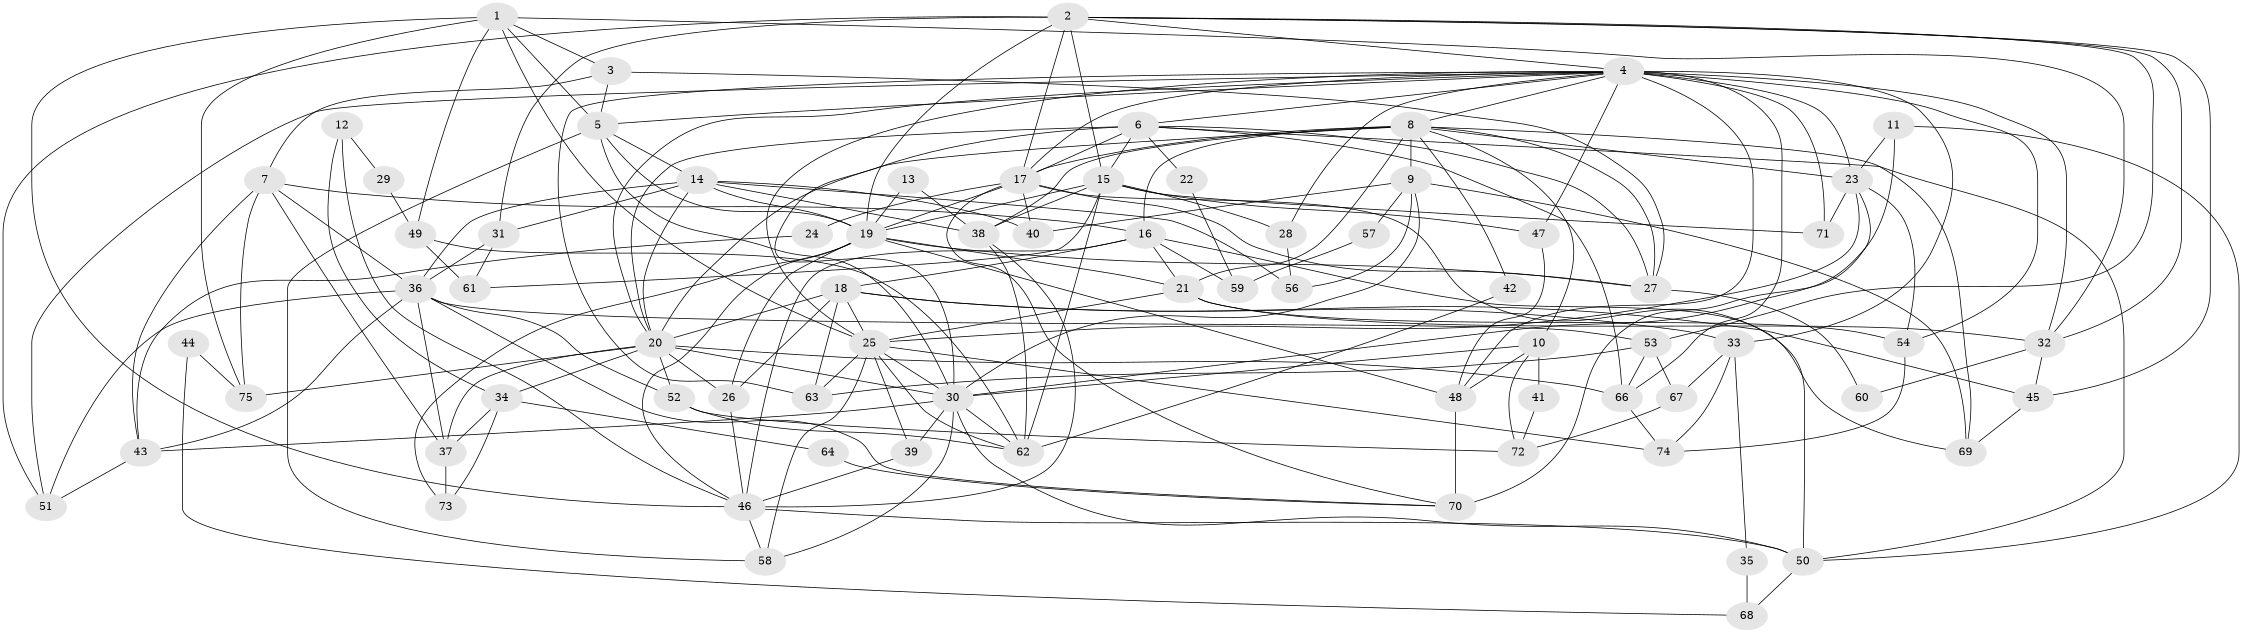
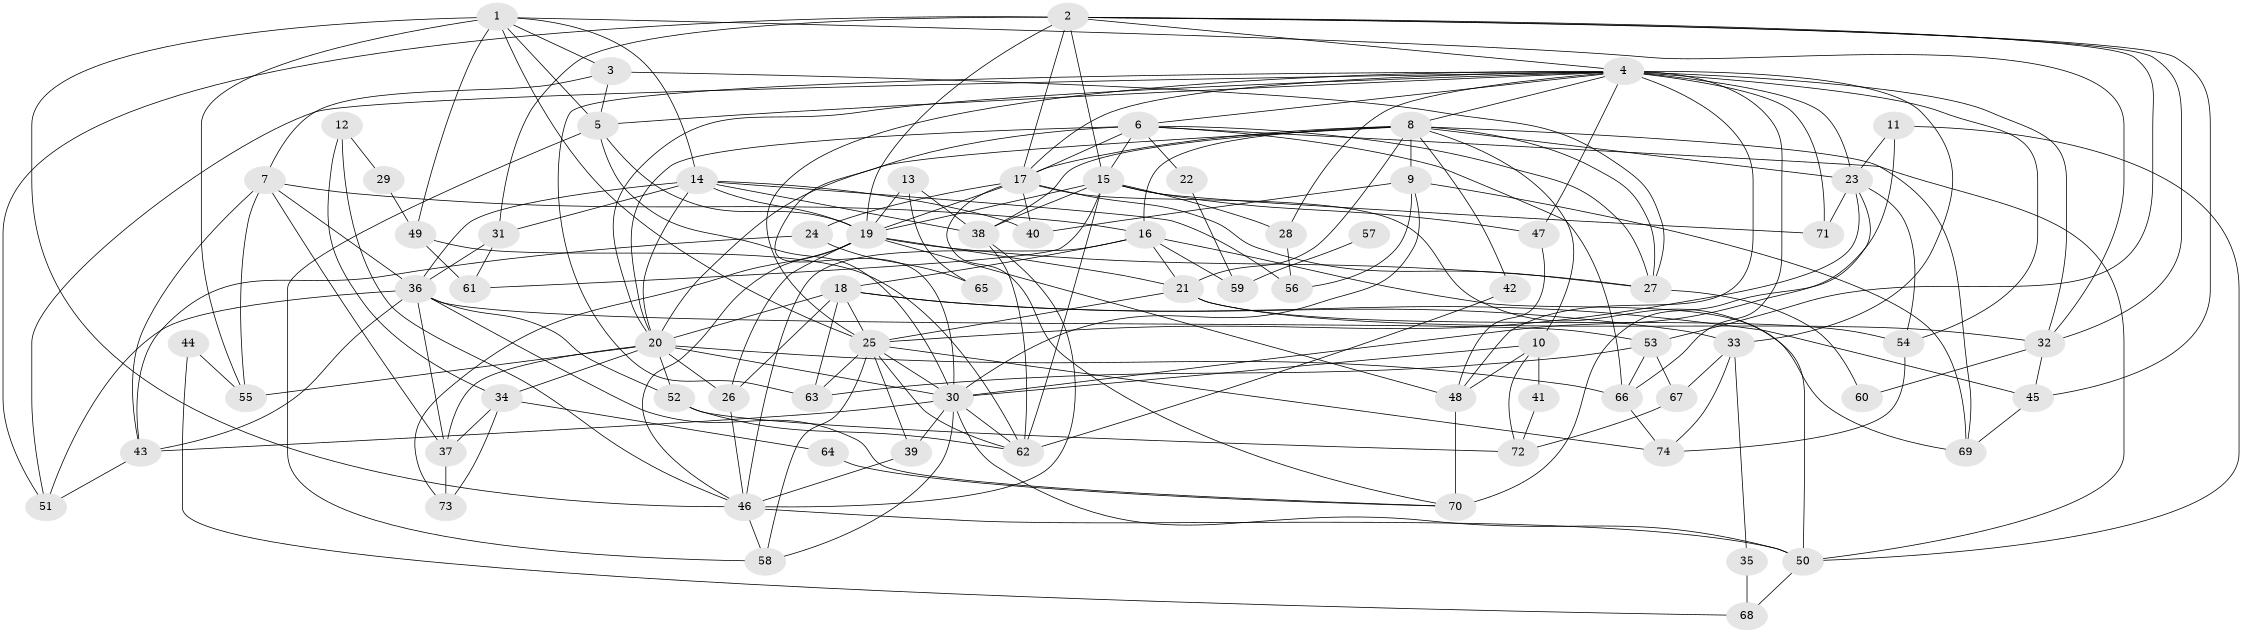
(648, 153) -> (637, 56)
(1392, 205) -> none
none -> (982, 289)
(246, 398) -> (246, 398)
